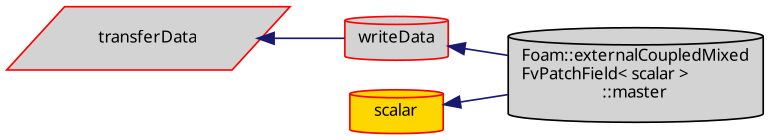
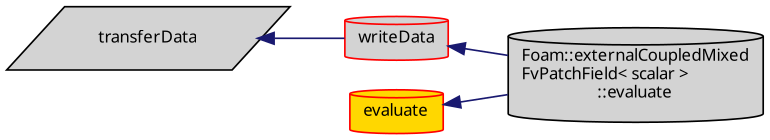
(148, 38) -> (148, 38)
(636, 75) -> (636, 75)
(397, 112) -> (397, 112)
